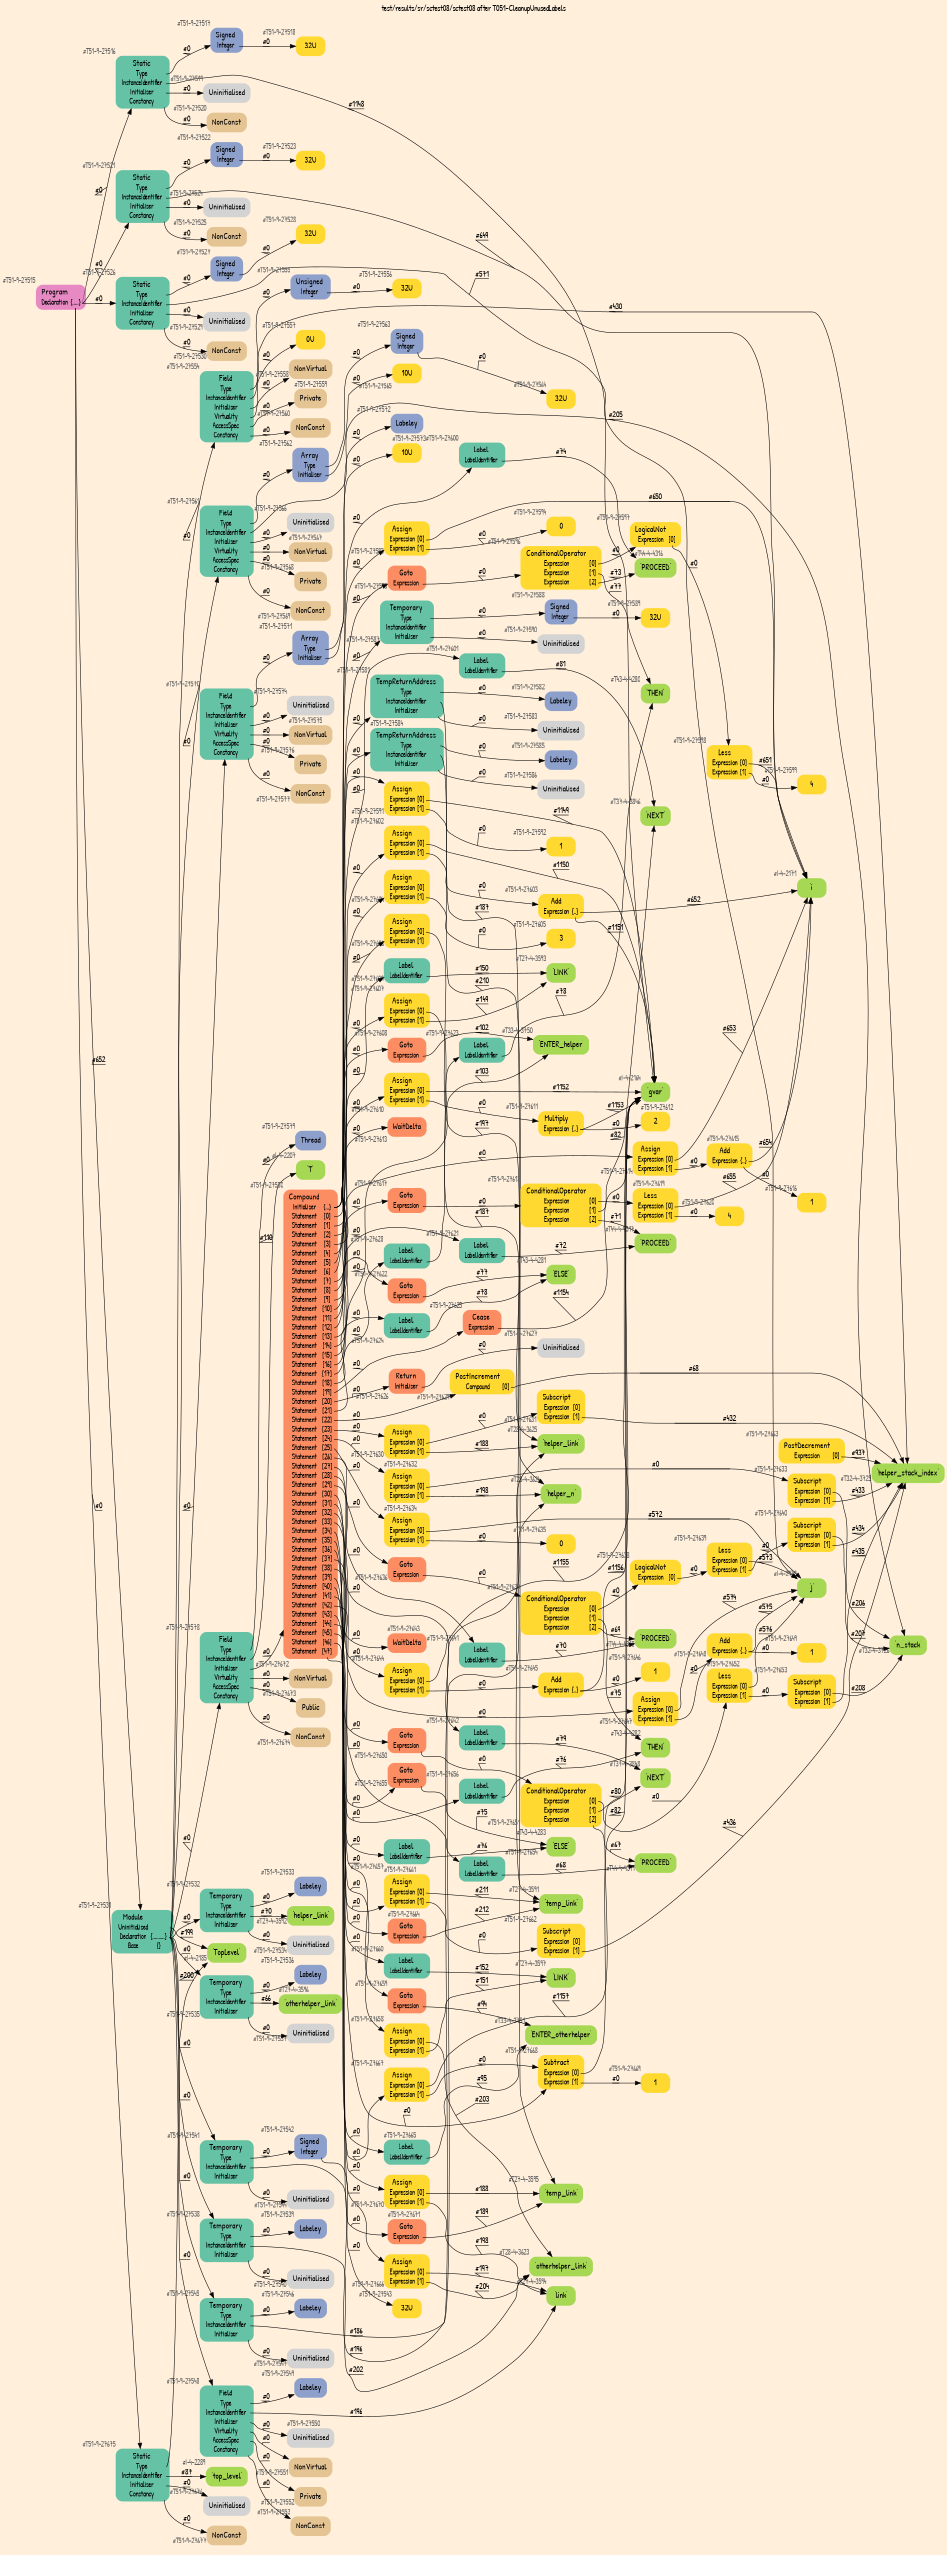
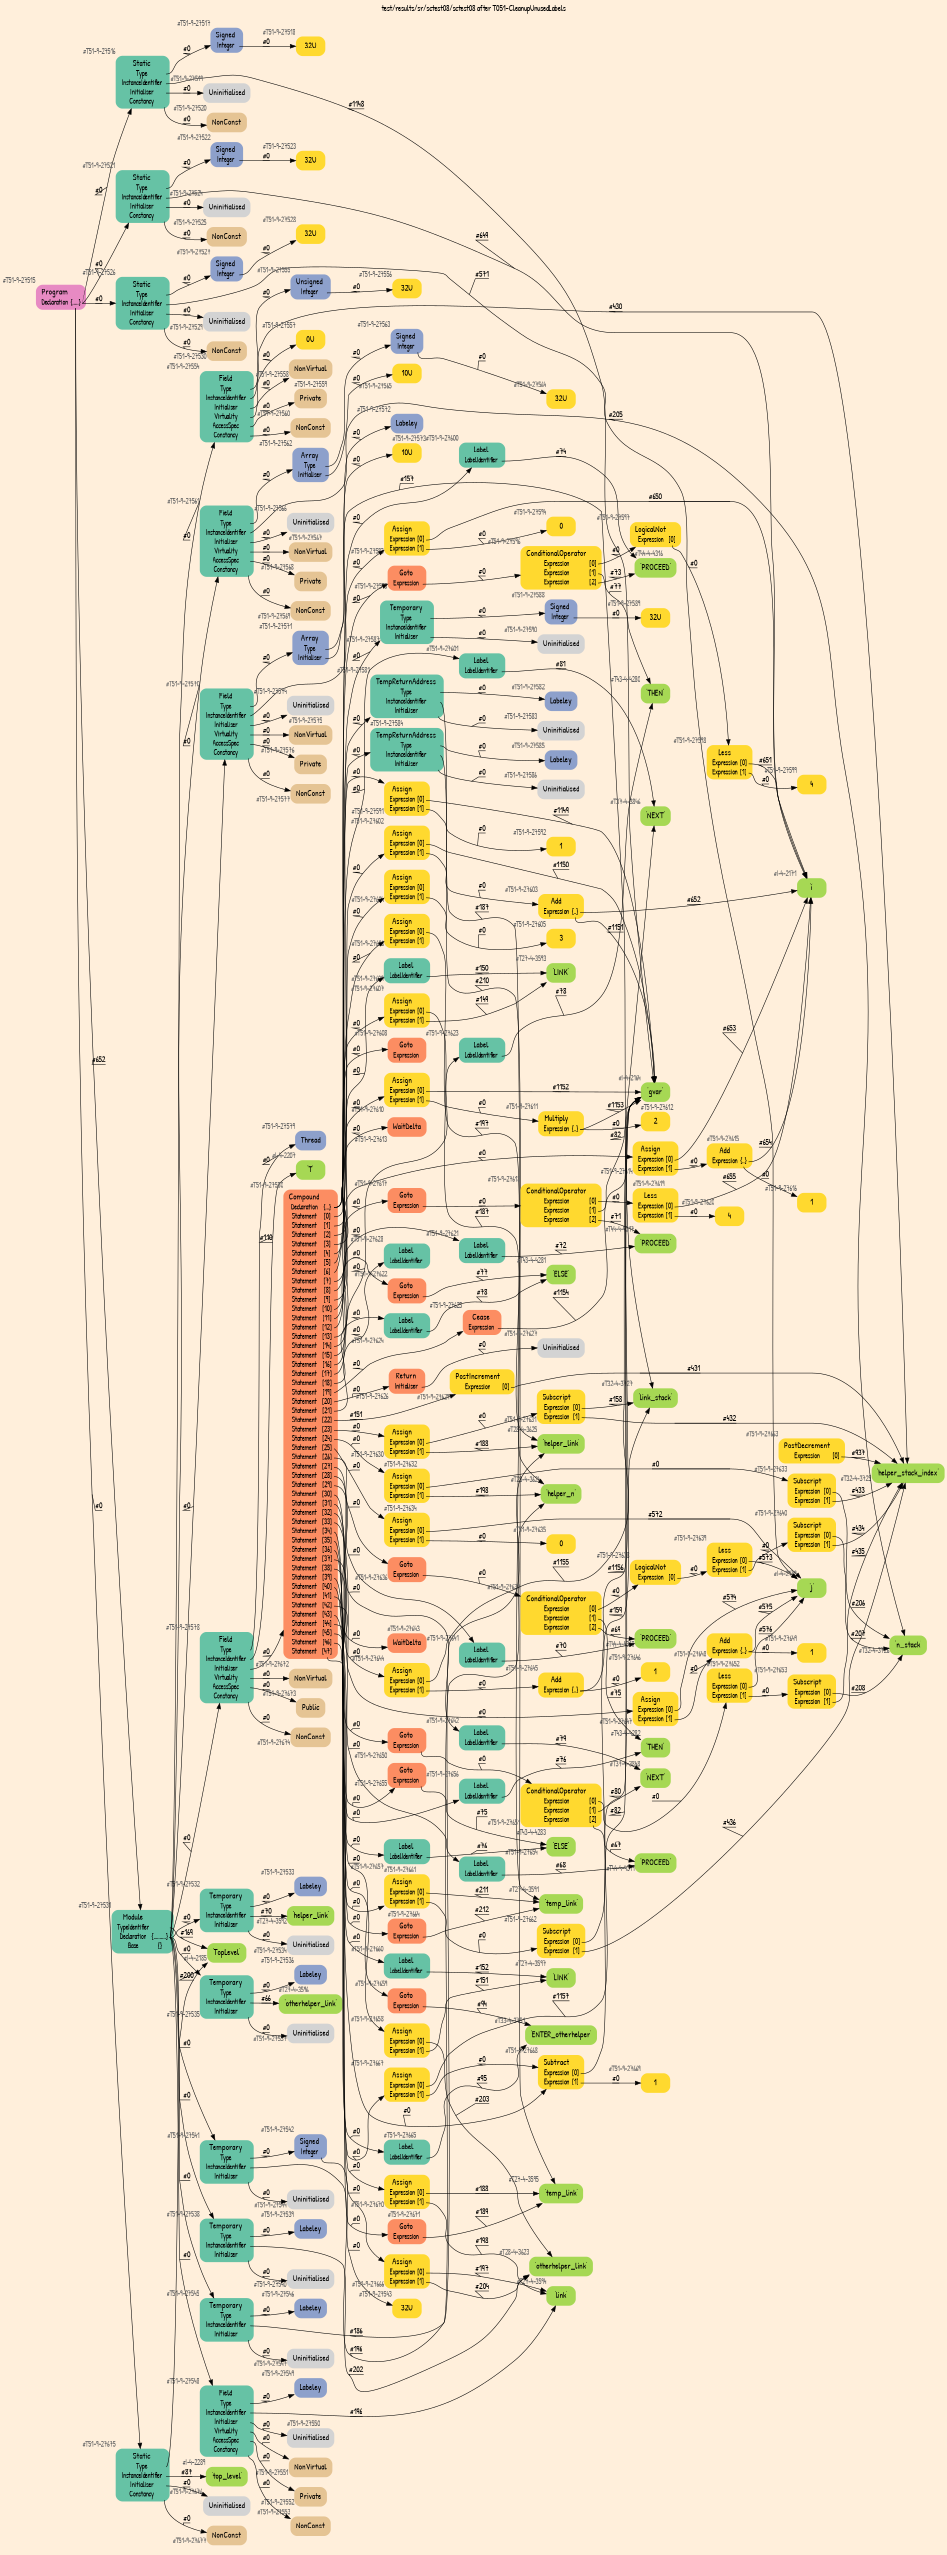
(561, 1045) -> none
(304, 1208) -> (304, 1208)
(694, 1369) -> (694, 1369)
(478, 1387) -> (478, 1387)
none -> (656, 1398)
(356, 1415) -> (356, 1415)
(133, 1928) -> (133, 1928)
(187, 1933) -> (187, 1933)
